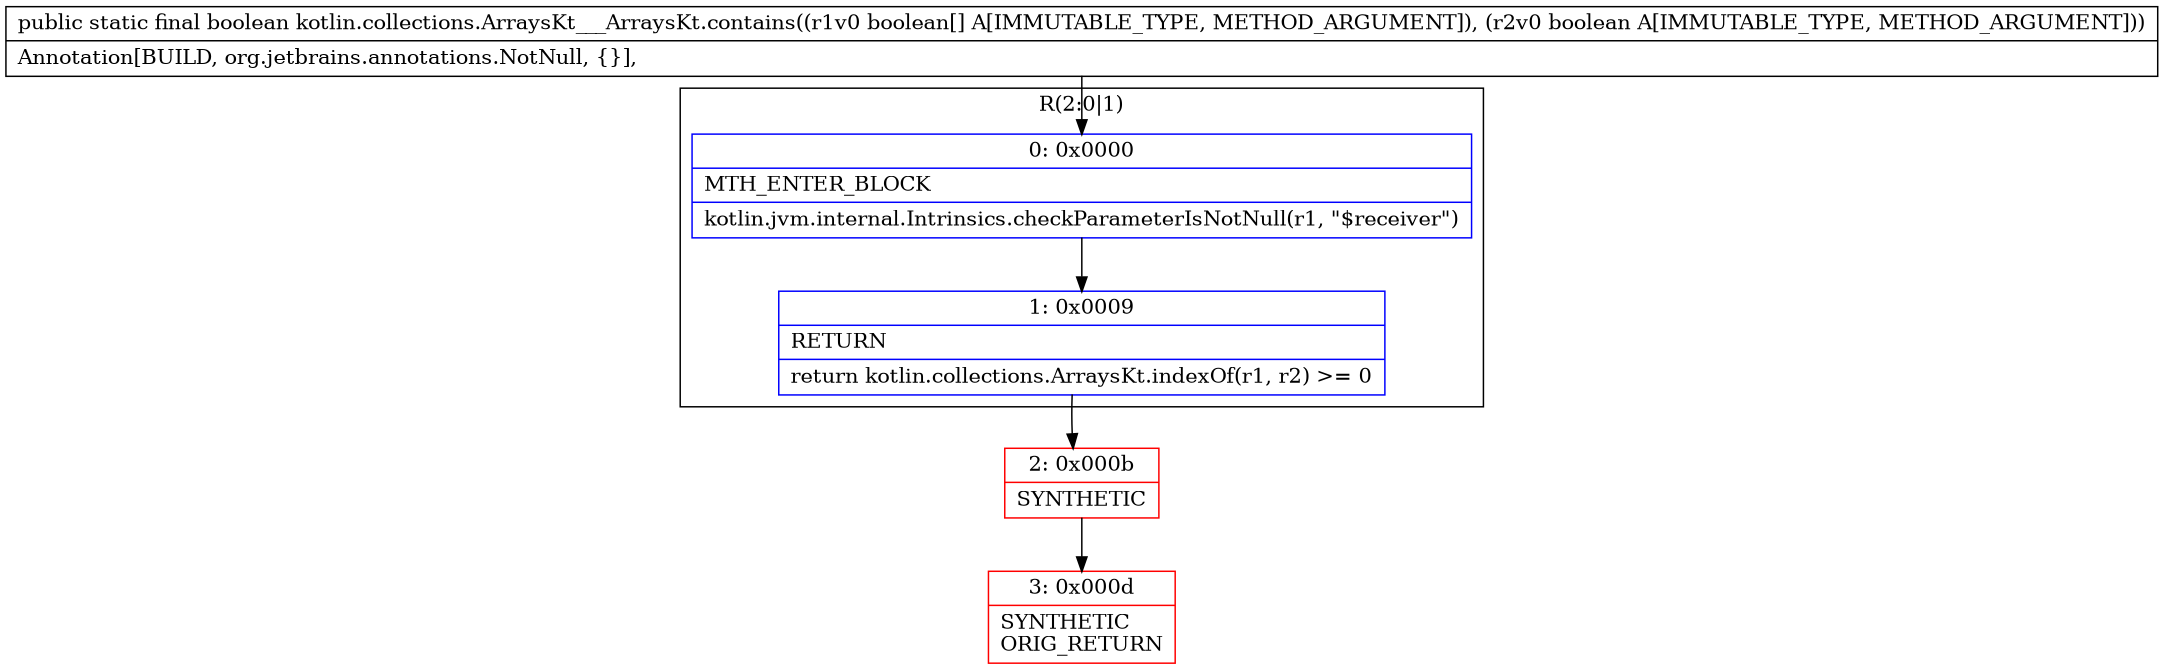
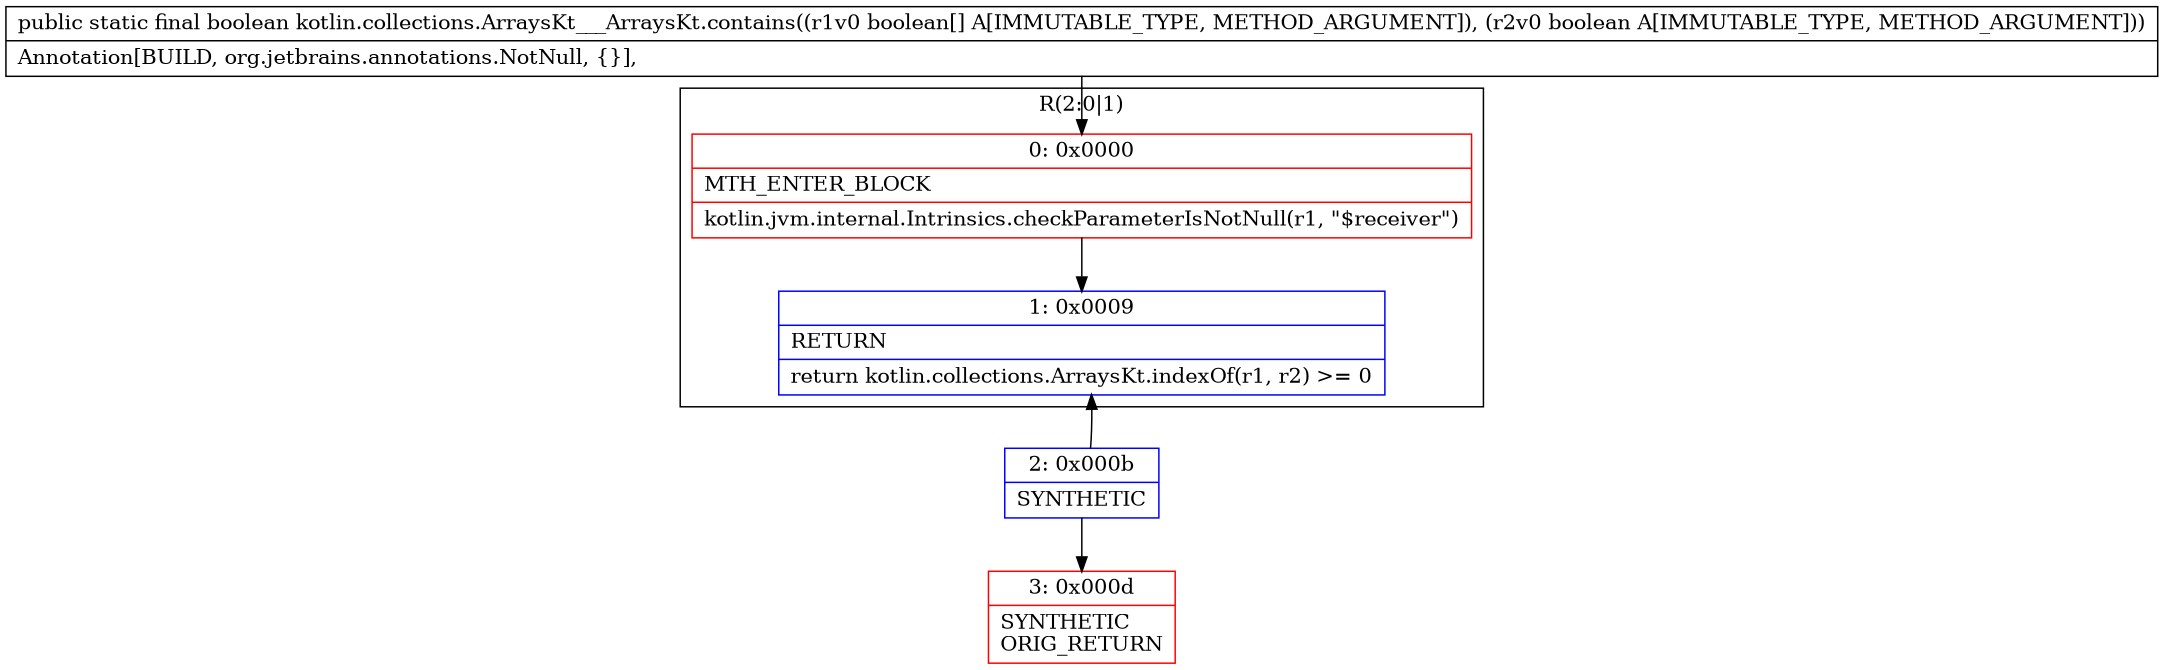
(1082, 186) -> (1082, 186)
(1072, 416) -> (1092, 429)
(1082, 483) -> (1082, 483)
